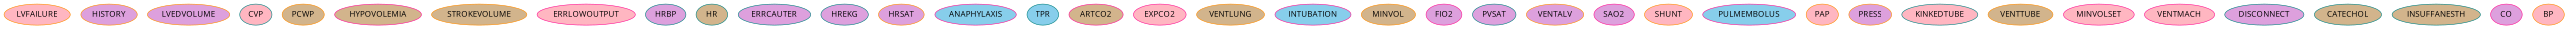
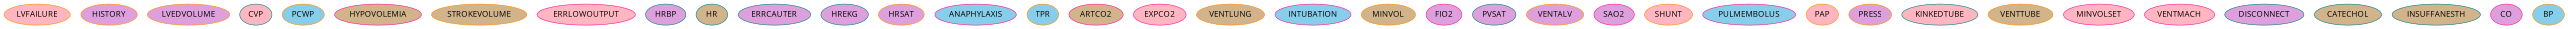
(303, 15) -> (303, 15)
(1043, 15) -> (1043, 15)
(2549, 15) -> (2549, 15)
